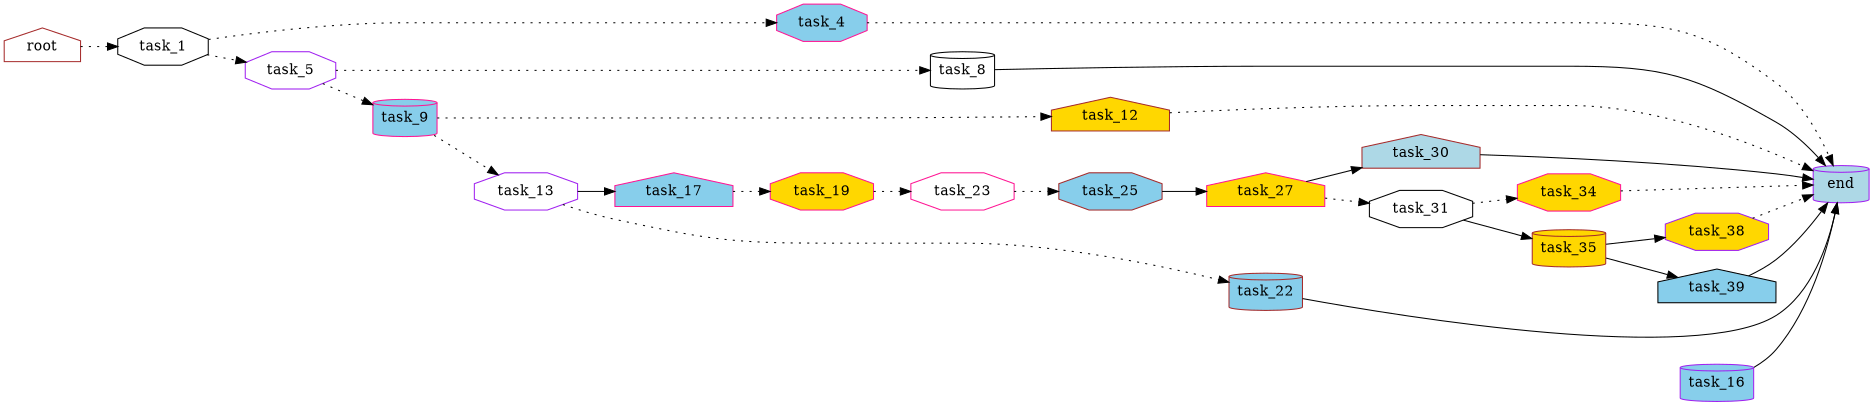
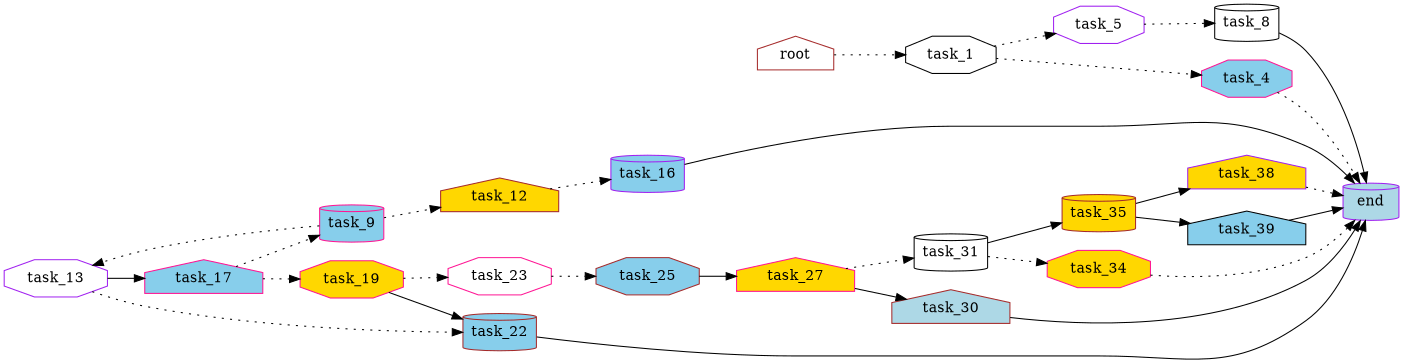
(343, 92) -> (273, 253)
(1491, 106) -> (575, 185)
(1421, 209) -> (951, 252)
(1717, 232) -> (1247, 174)
none -> (421, 304)
